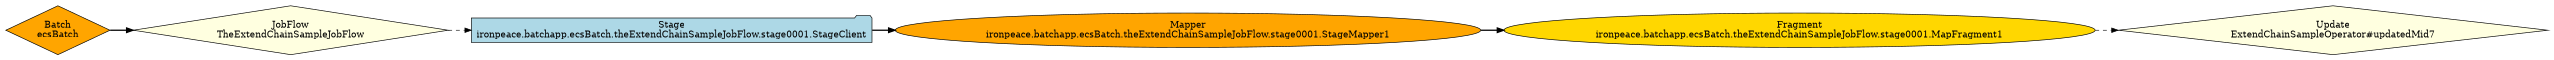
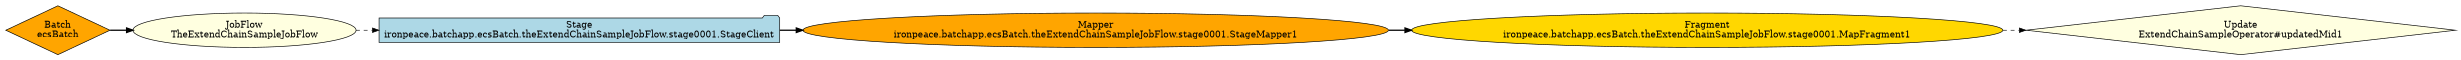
(291, 30) -> (245, 30)
(2333, 30) -> (2241, 30)
